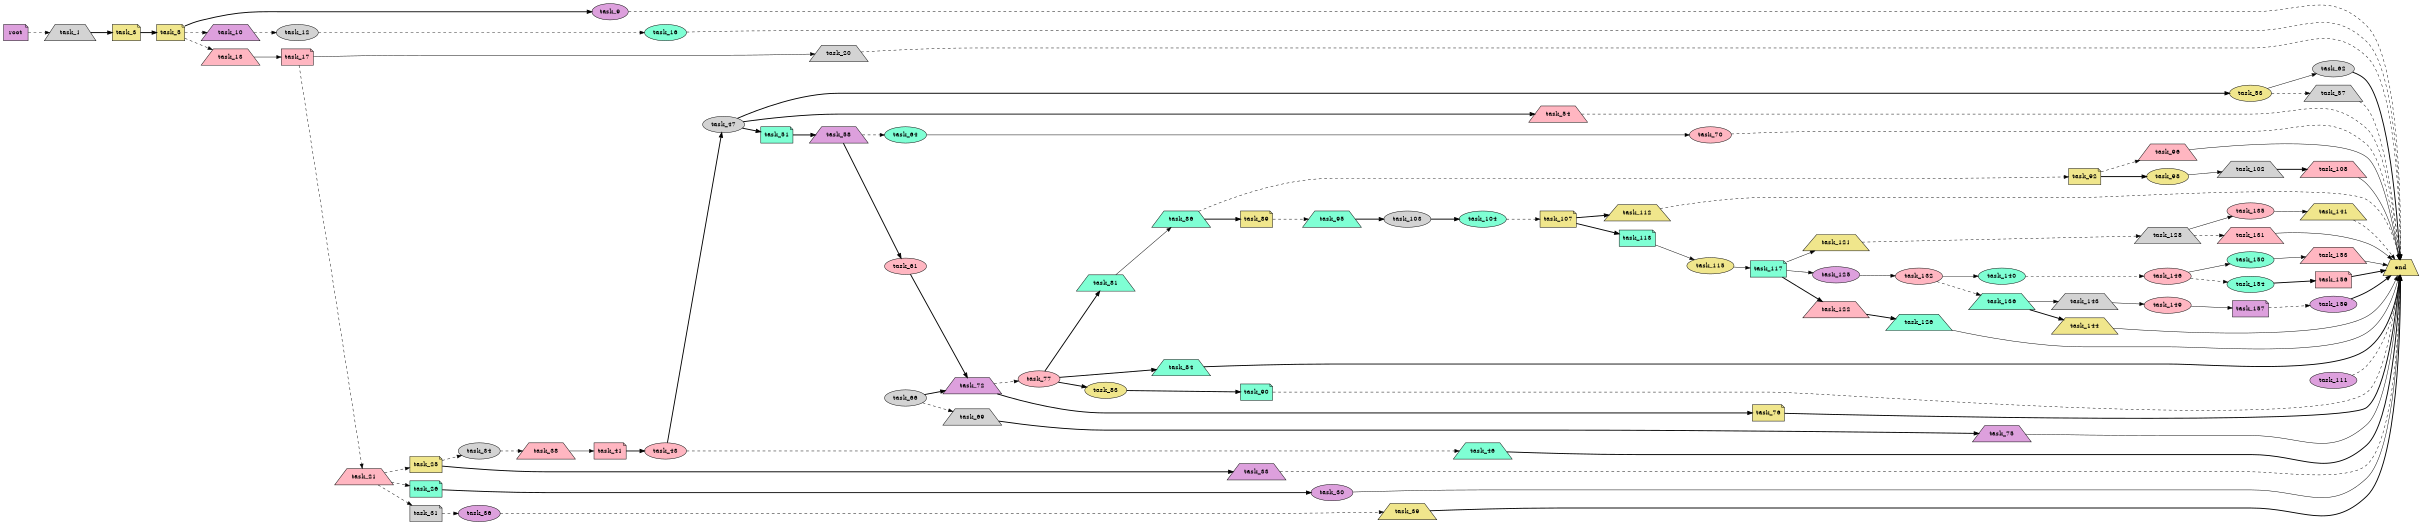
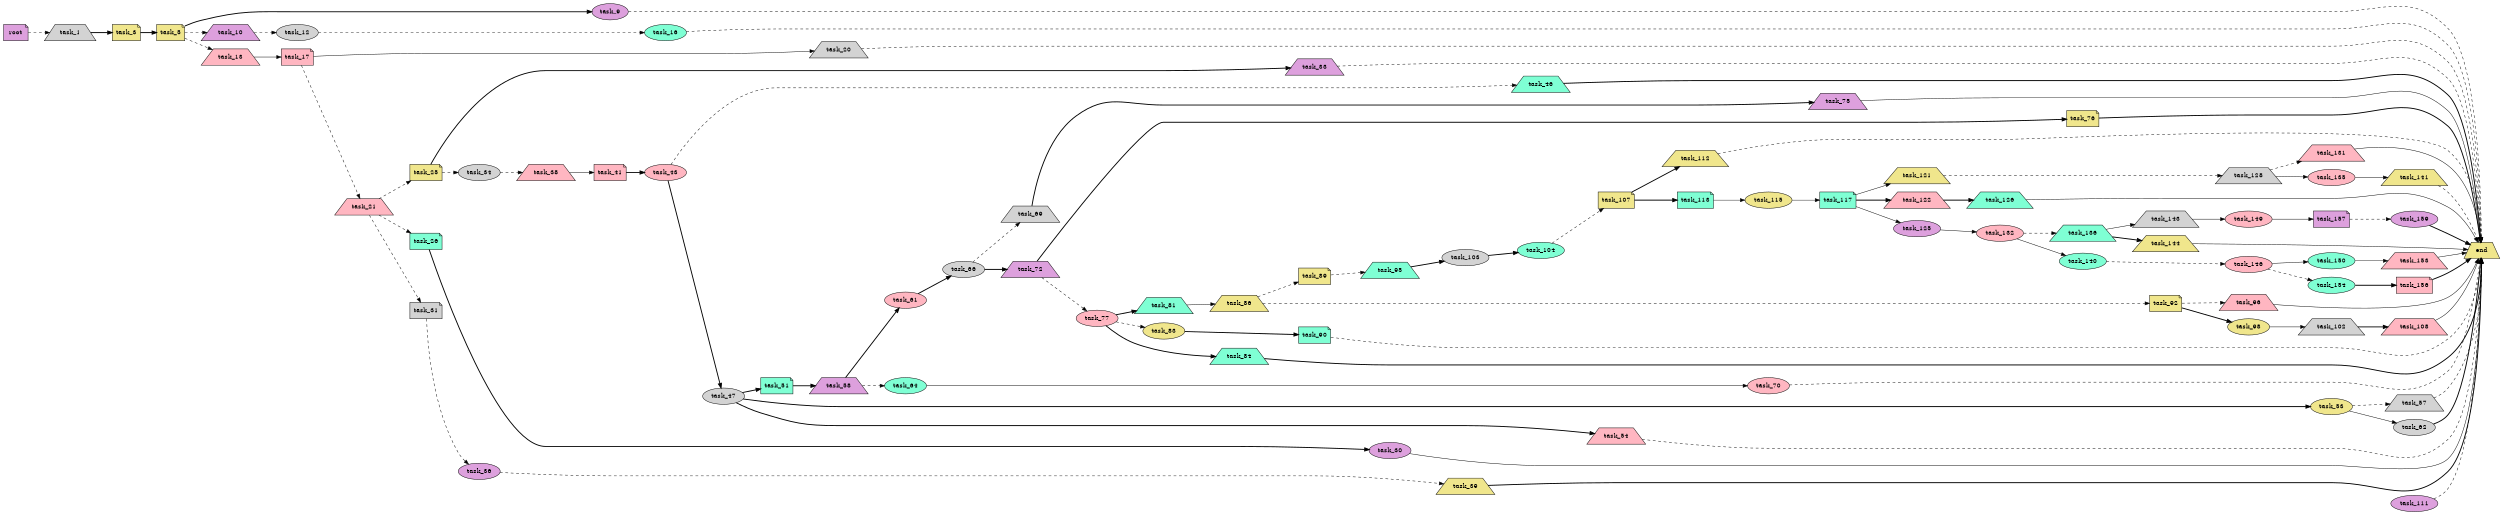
(1181, 219) -> (1239, 303)
(1220, 219) -> (1276, 290)
(938, 324) -> (933, 286)
(1070, 384) -> (1128, 324)
